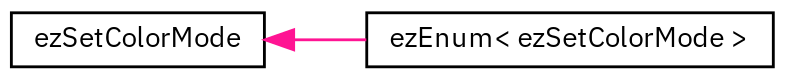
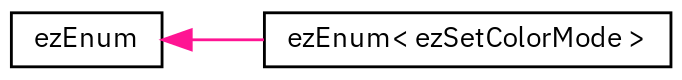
(138, 40) -> (87, 40)
